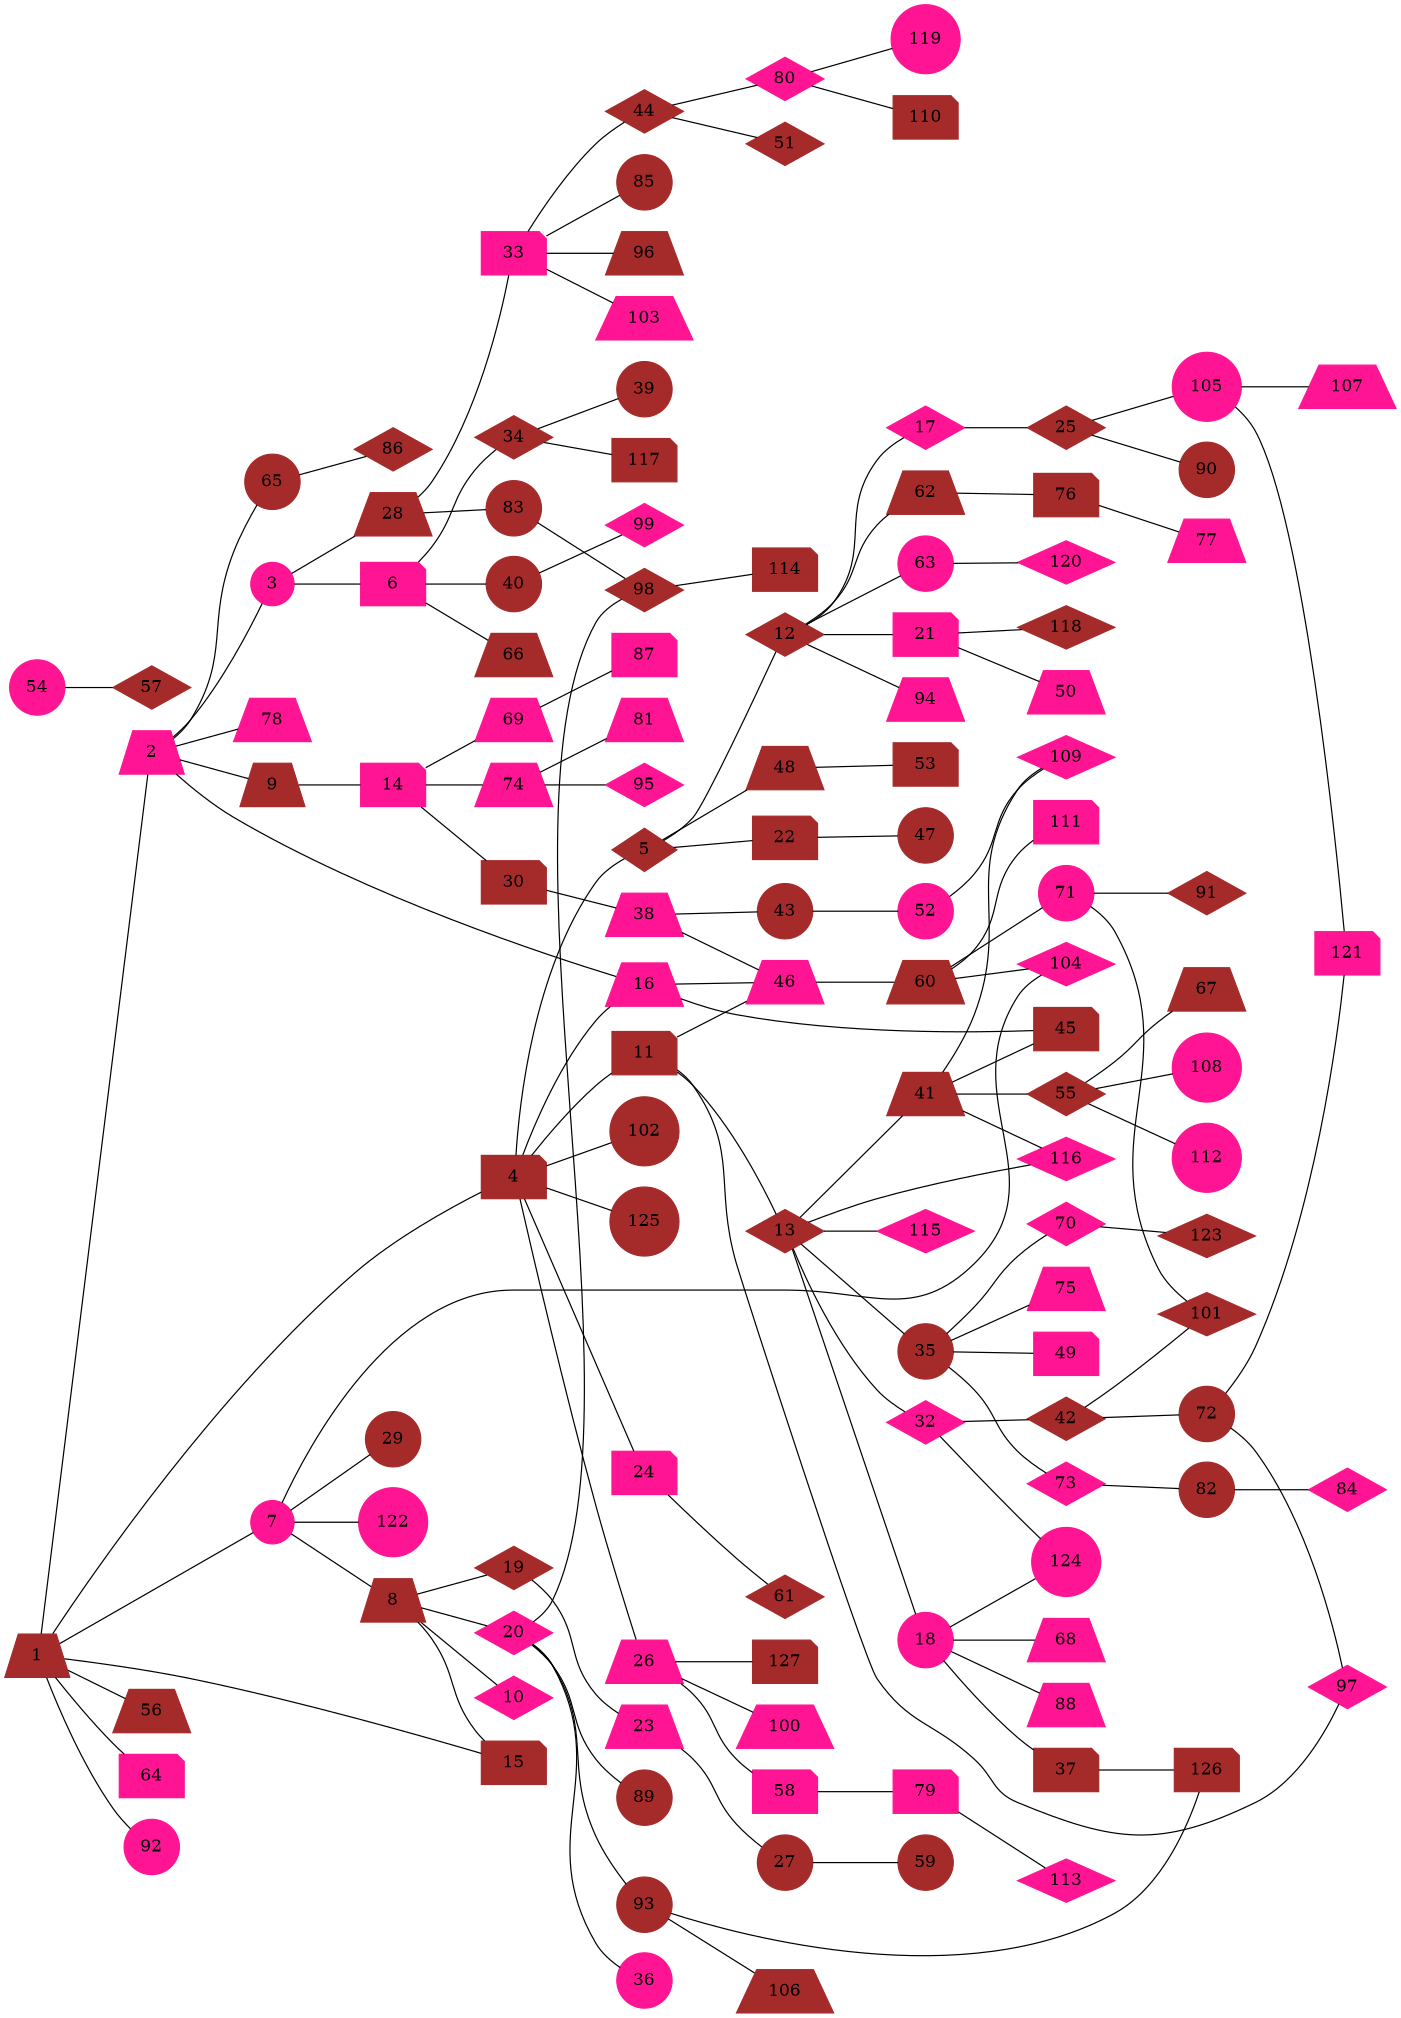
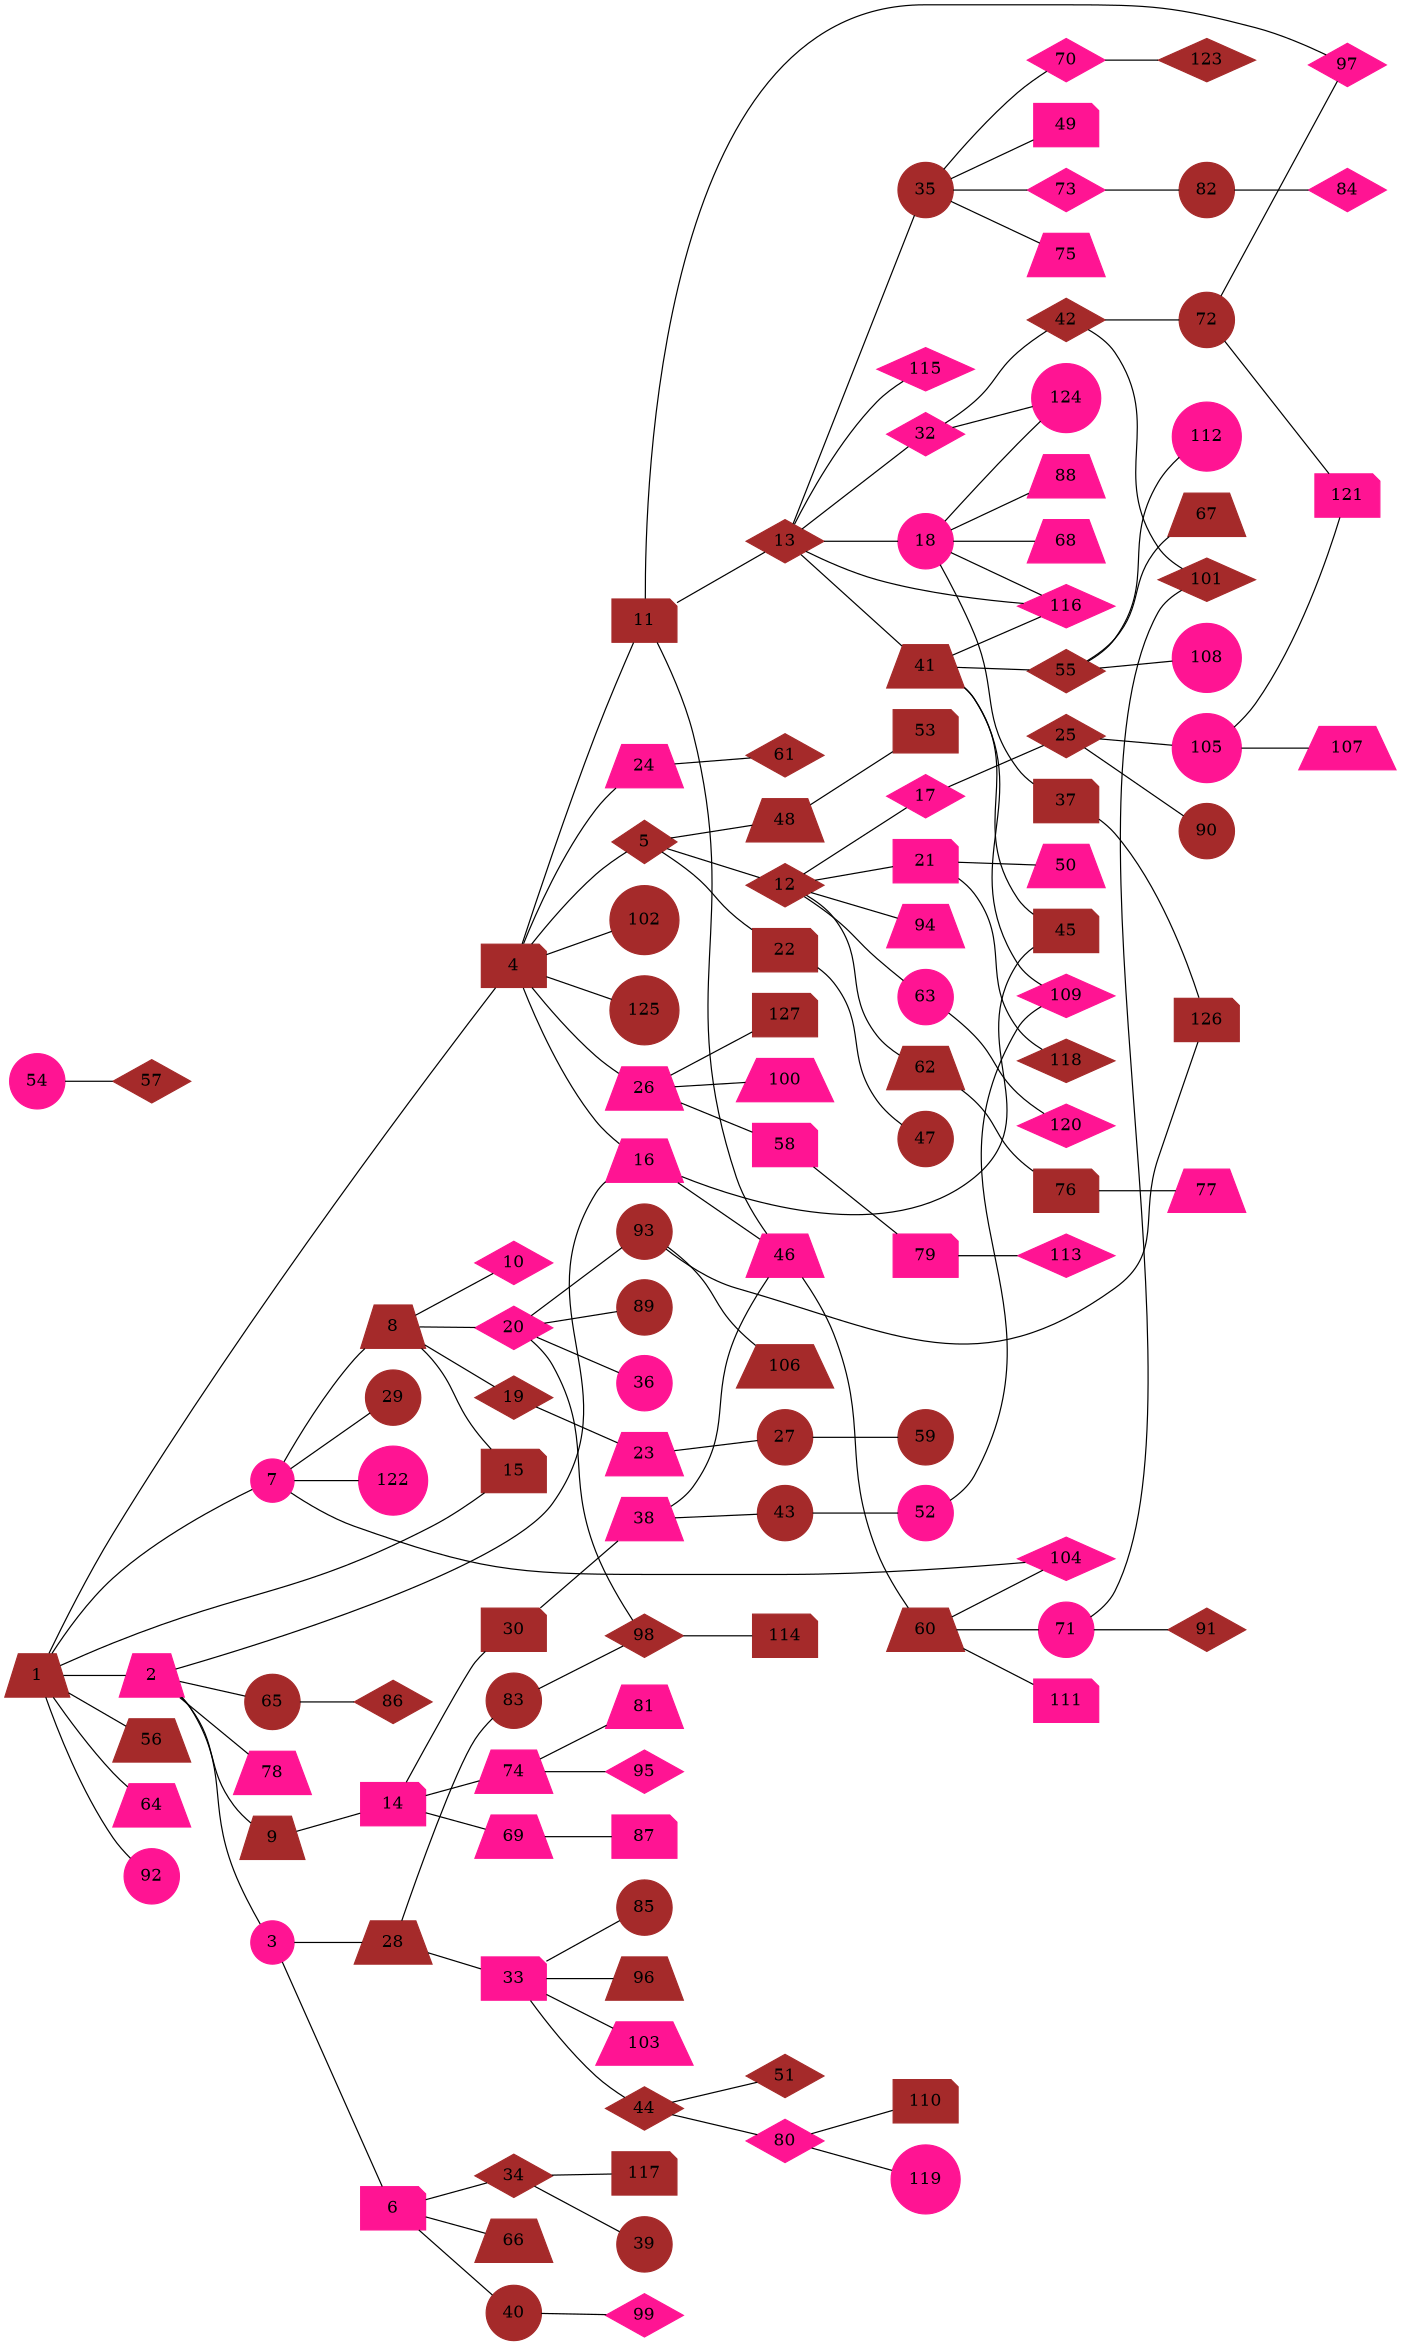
none -> (996, 574)
(644, 1473) -> (644, 766)
(152, 1776) -> (152, 1805)
